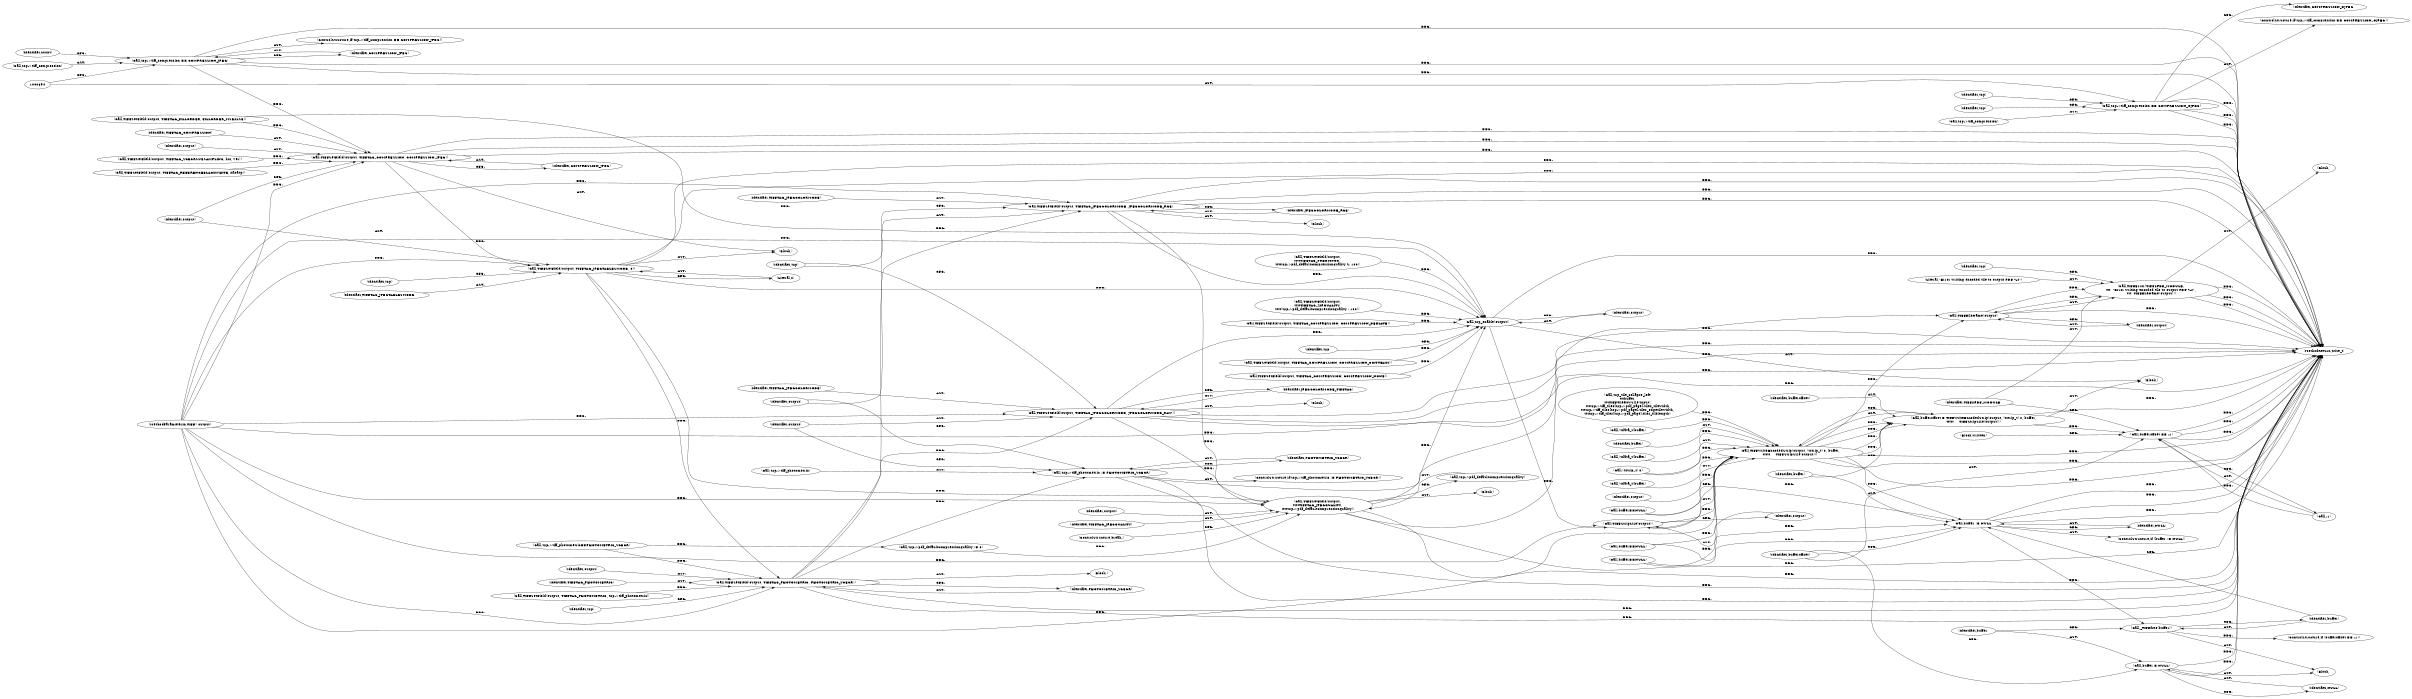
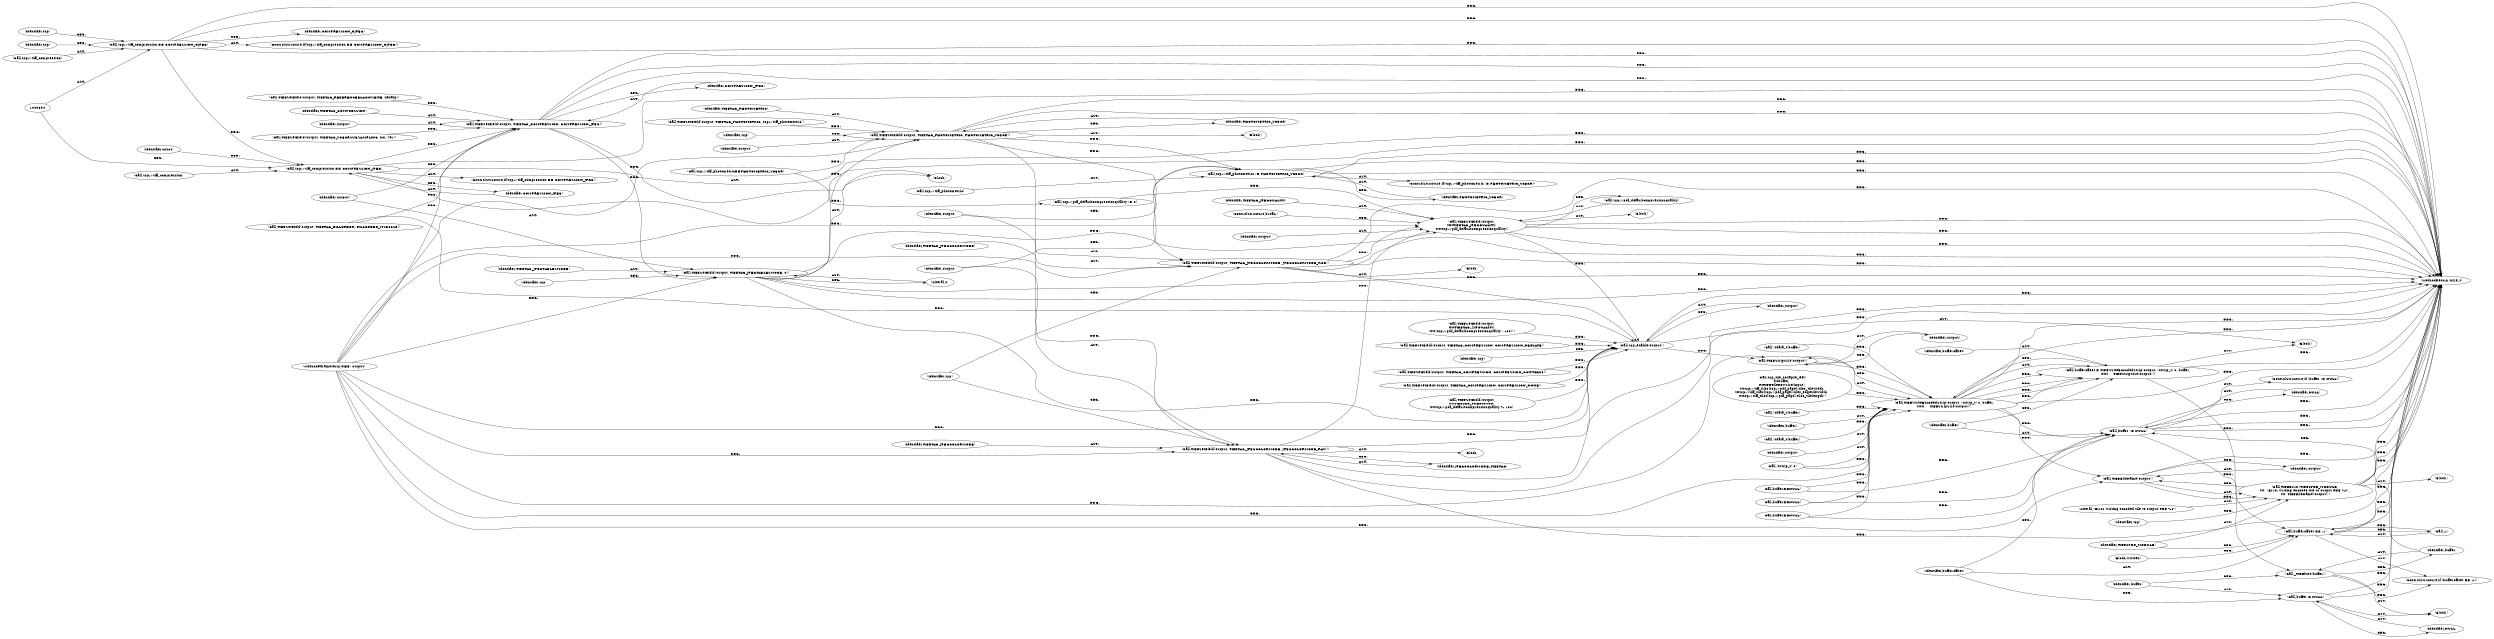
none -> (219, 123)
(1318, 211) -> none
none -> (2372, 558)
